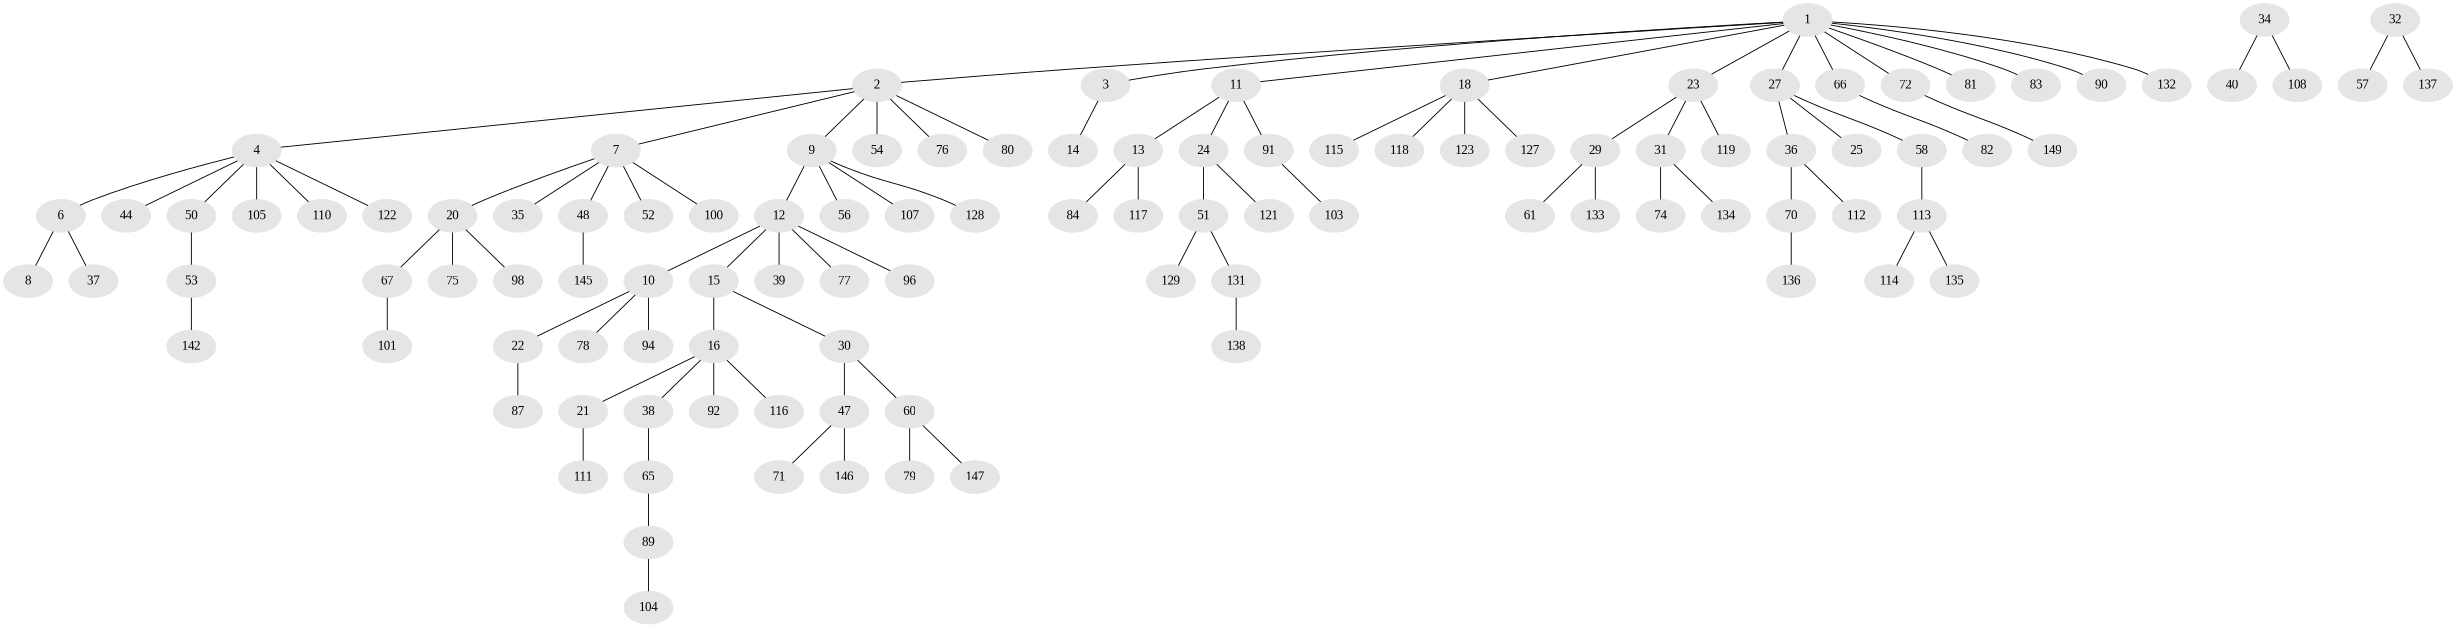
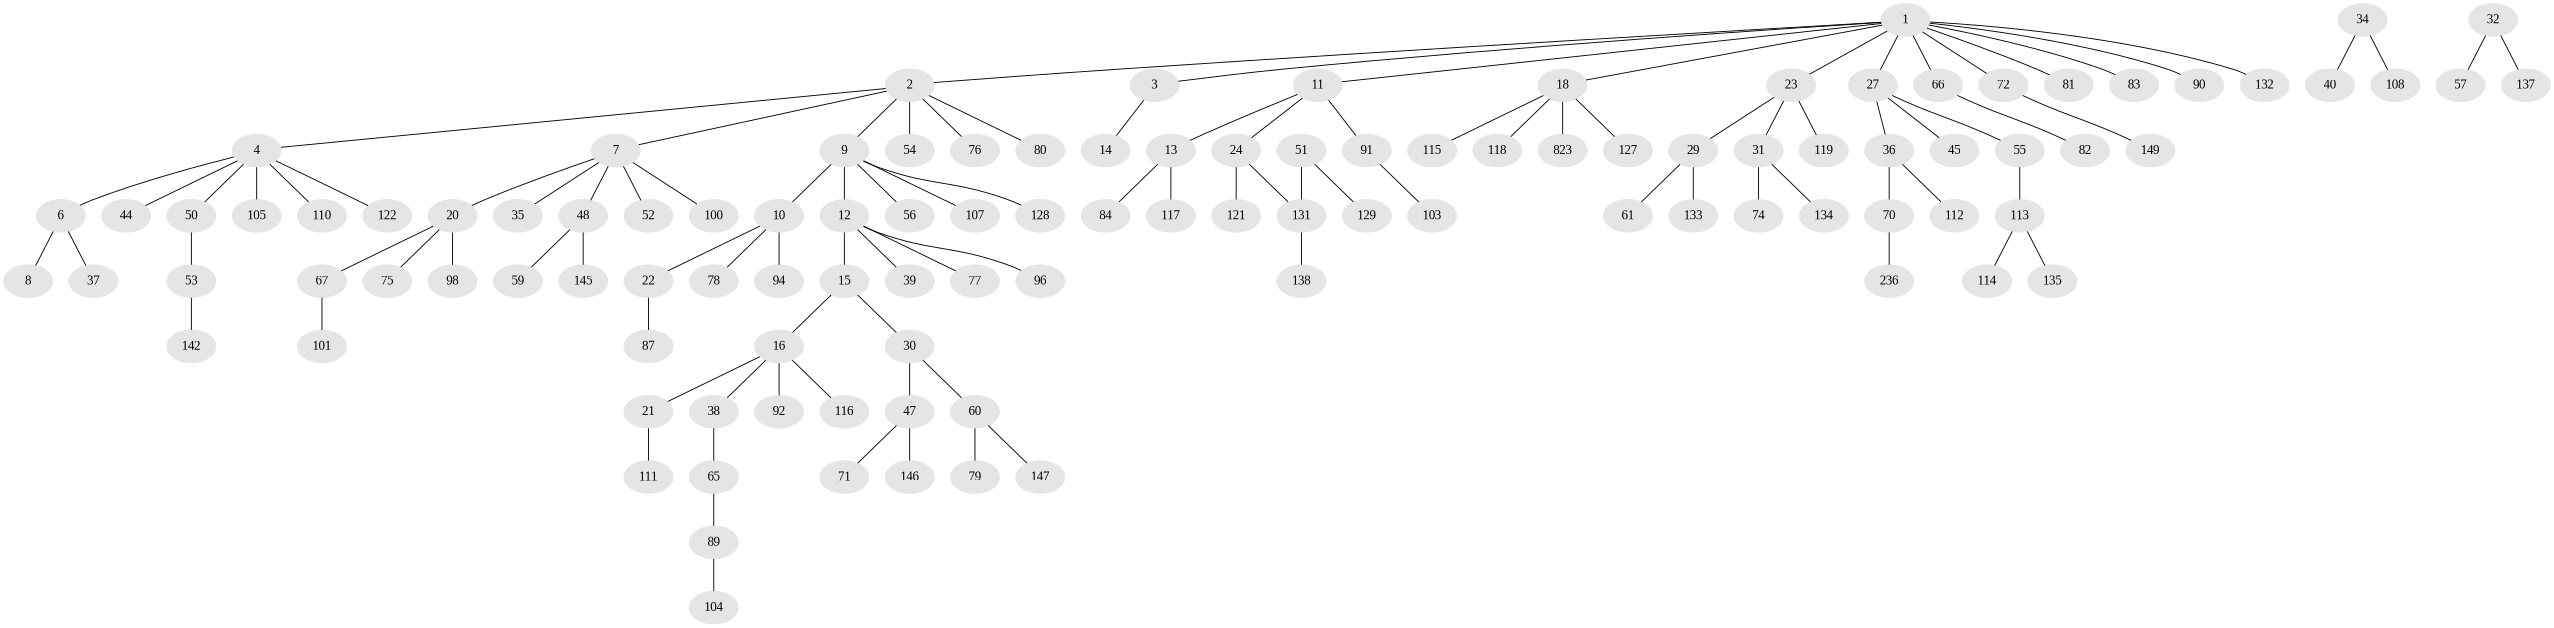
(1465, 151) -> (1563, 151)
(1857, 151) -> (1954, 151)
(1922, 151) -> (2020, 151)
(1204, 183) -> (1269, 183)
(714, 248) -> (812, 183)
none -> (518, 281)
(1791, 281) -> (1889, 281)
